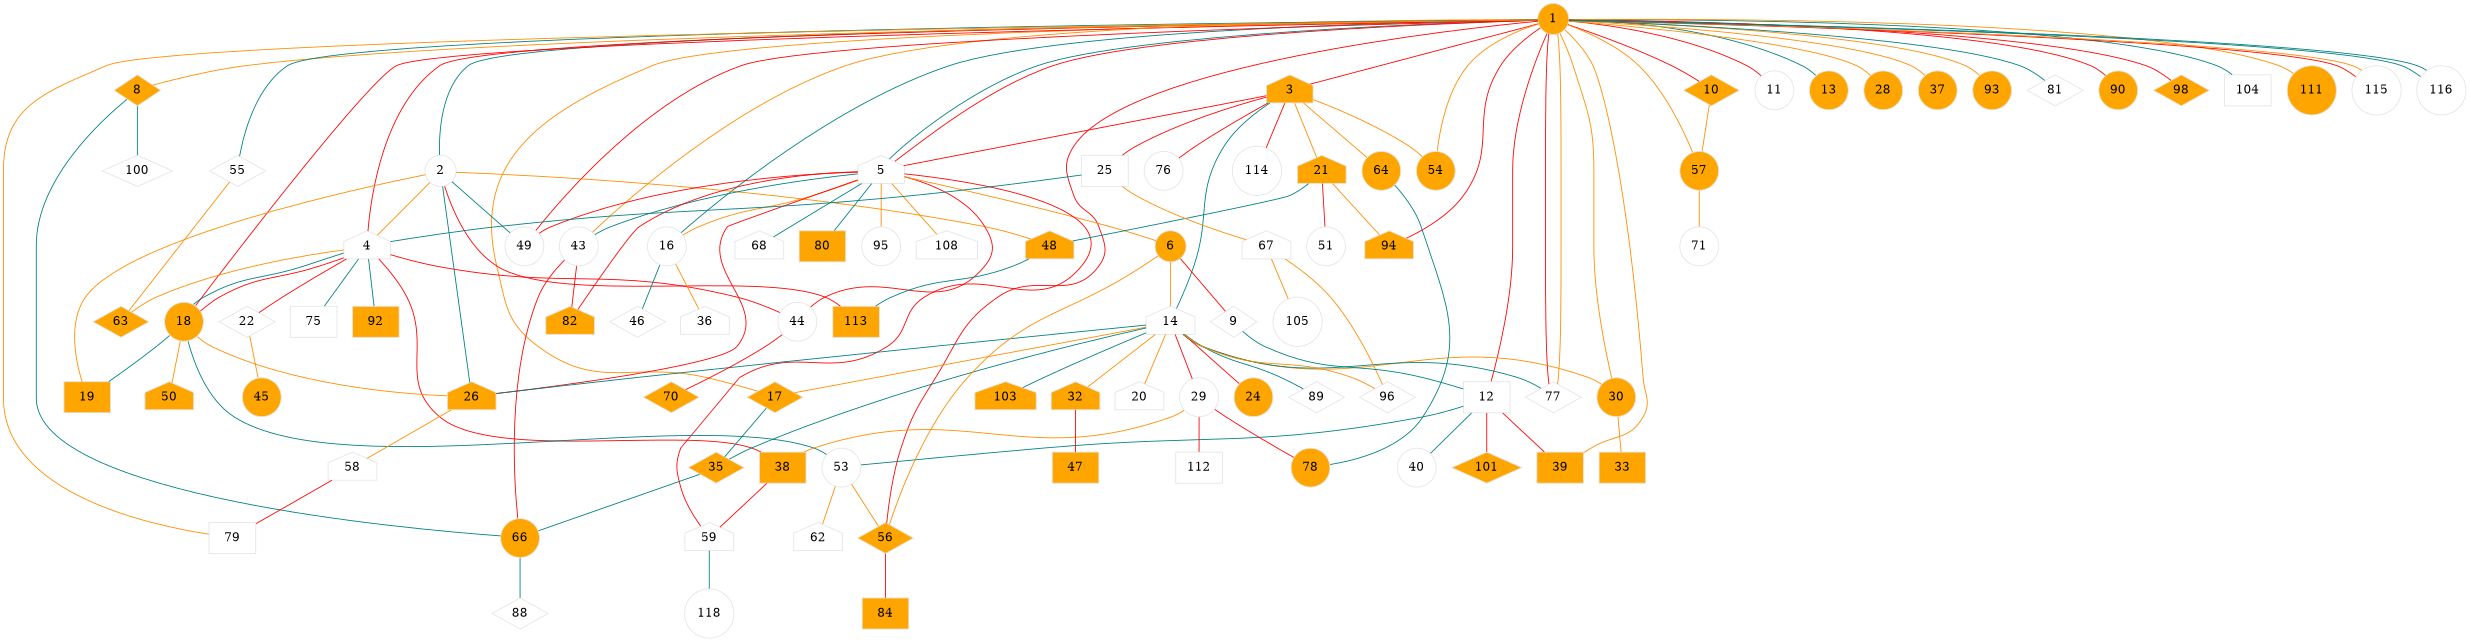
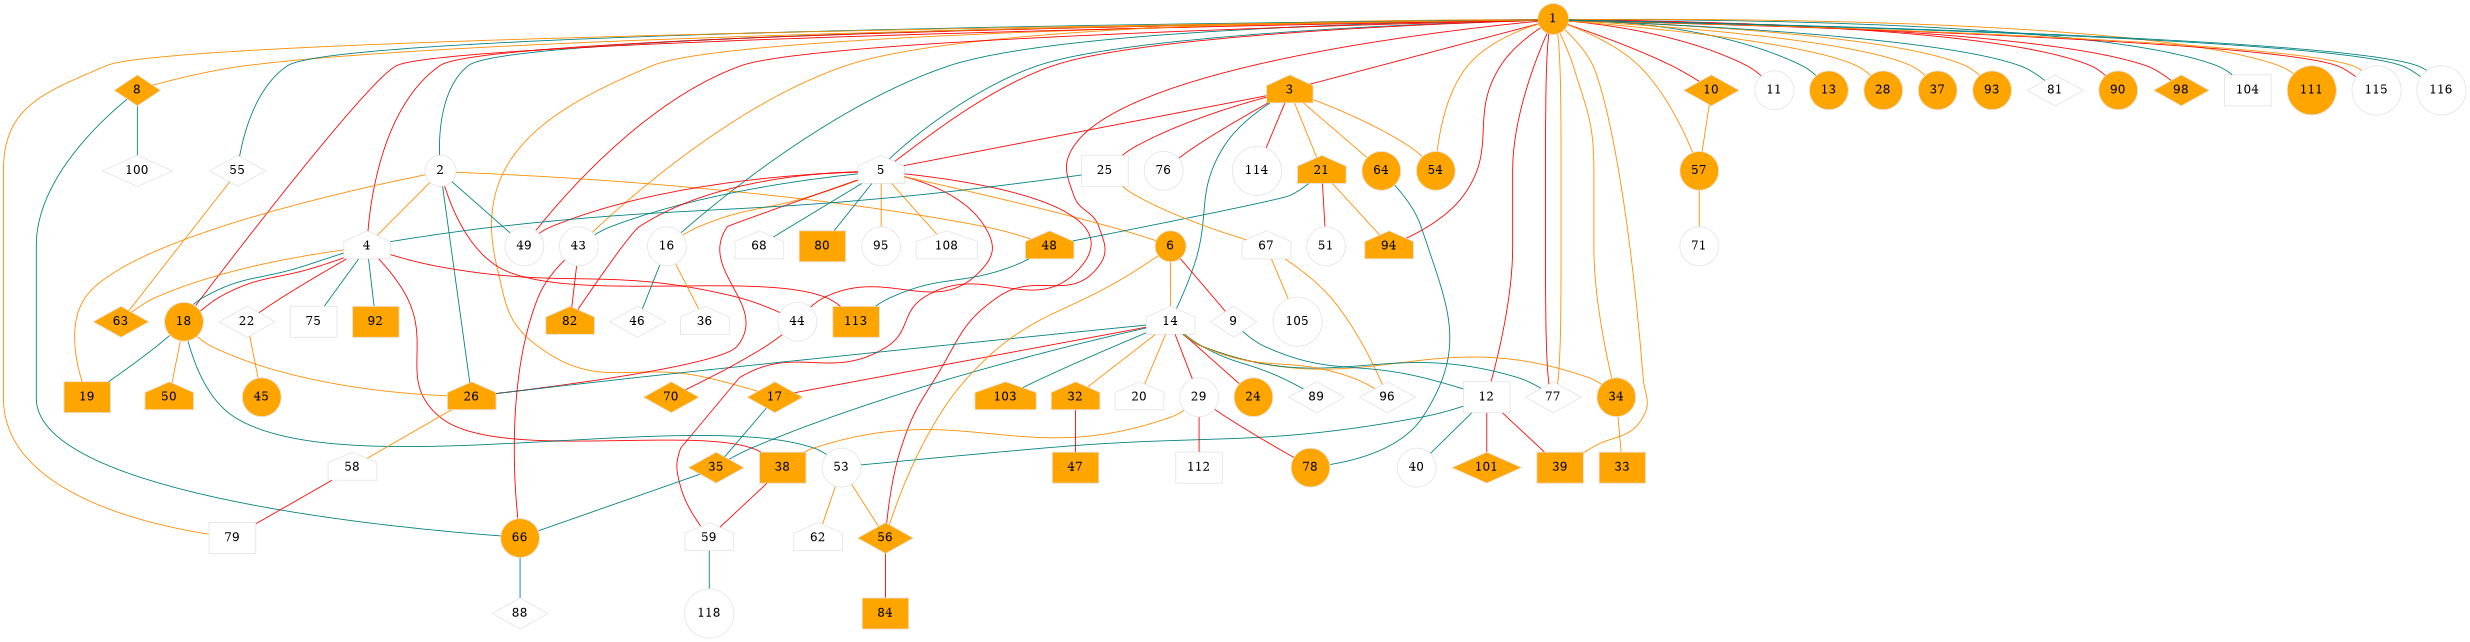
(970, 360) -> (970, 360)
(1616, 397) -> (1616, 397)
